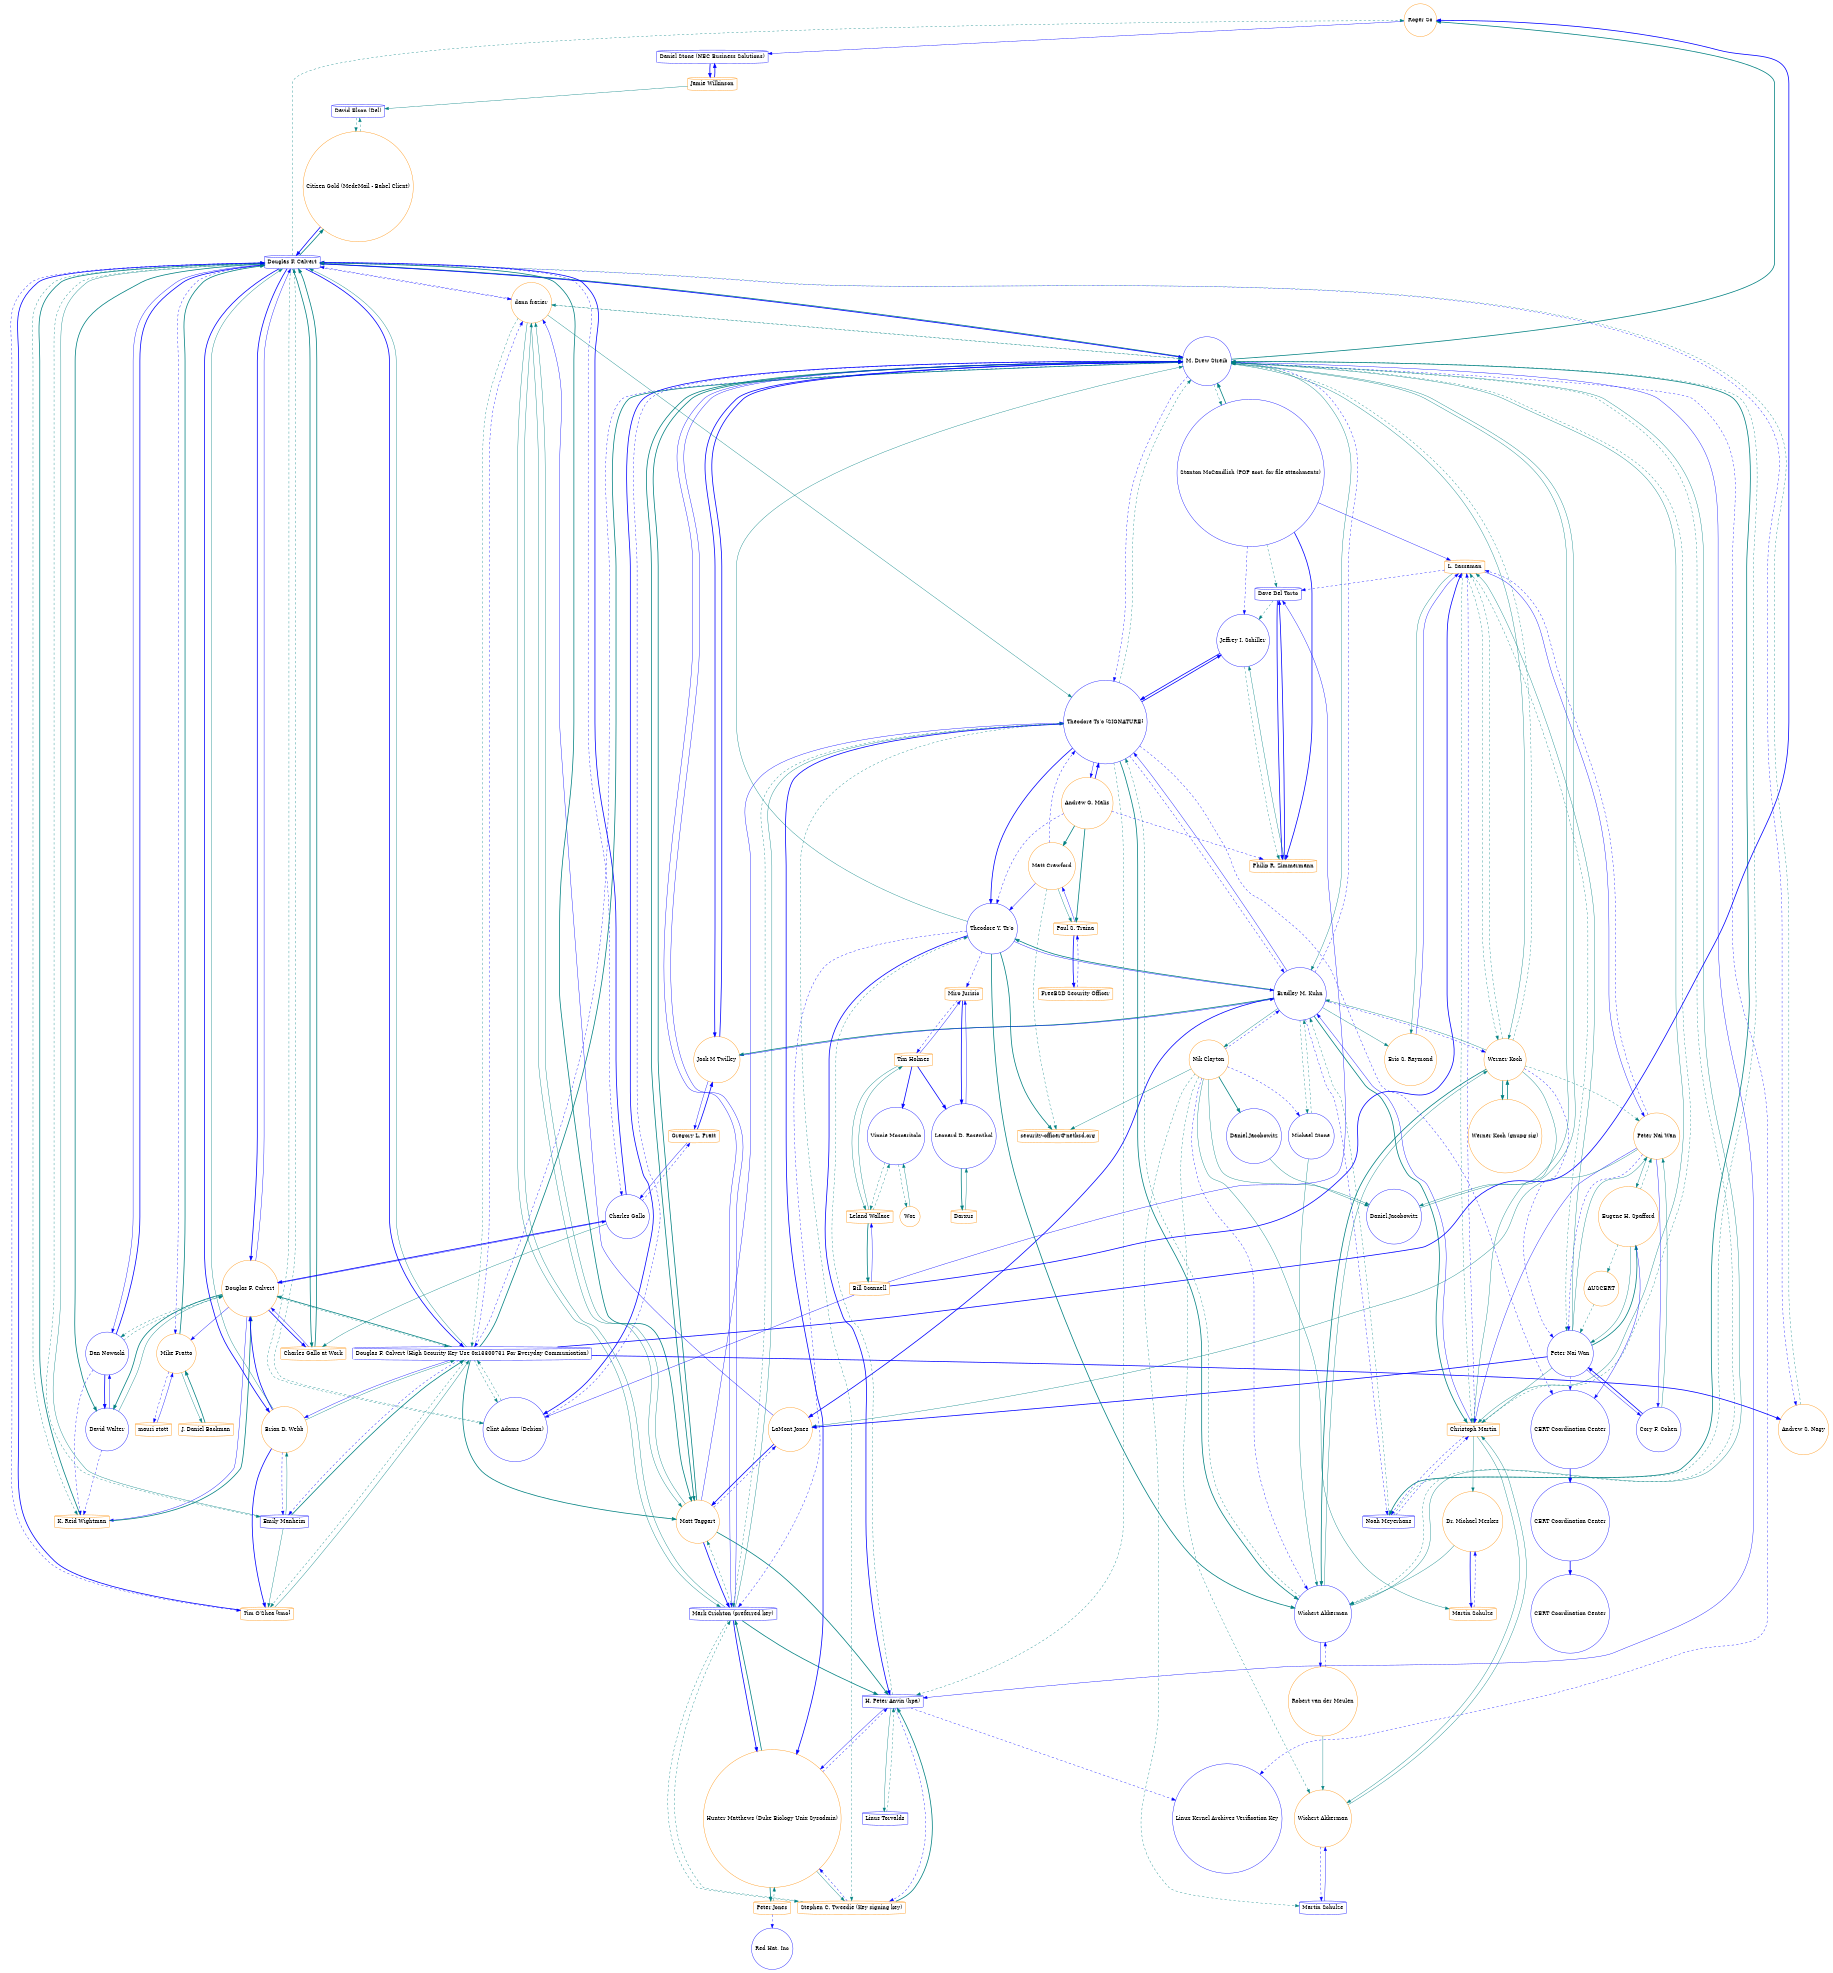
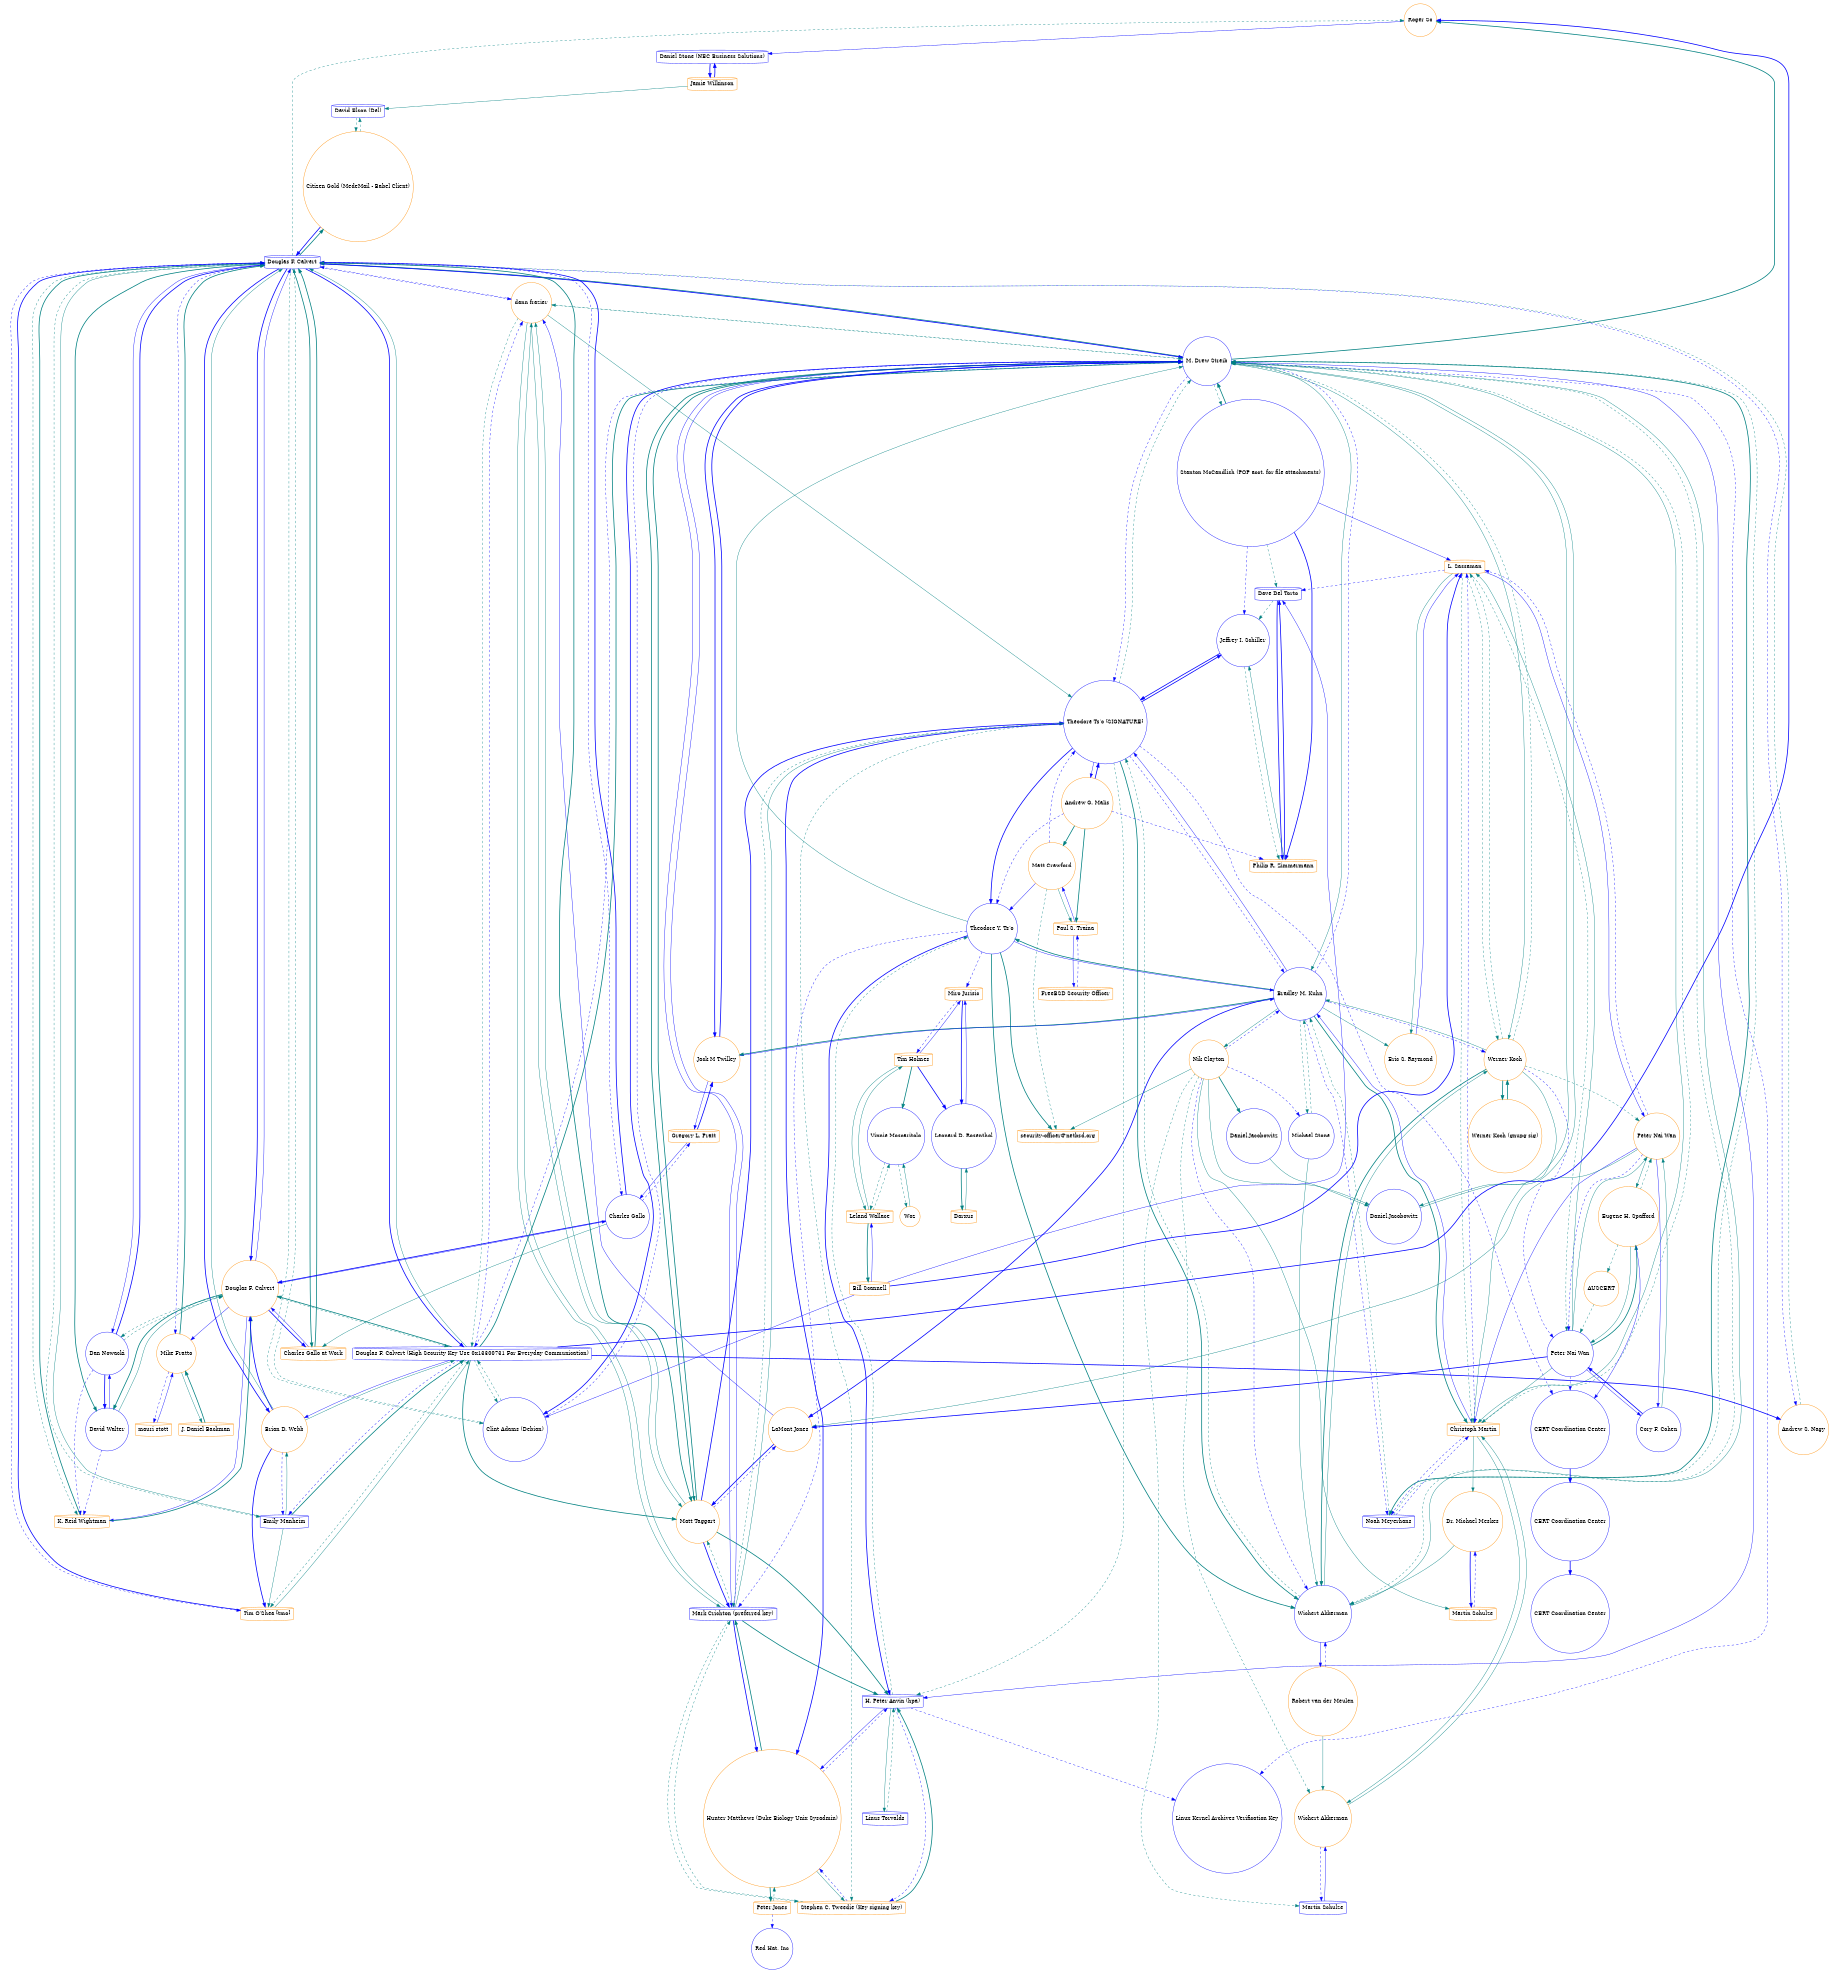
(1073, 956) -> (1073, 956)
(751, 984) -> (751, 984)
(908, 1085) -> (908, 1085)
